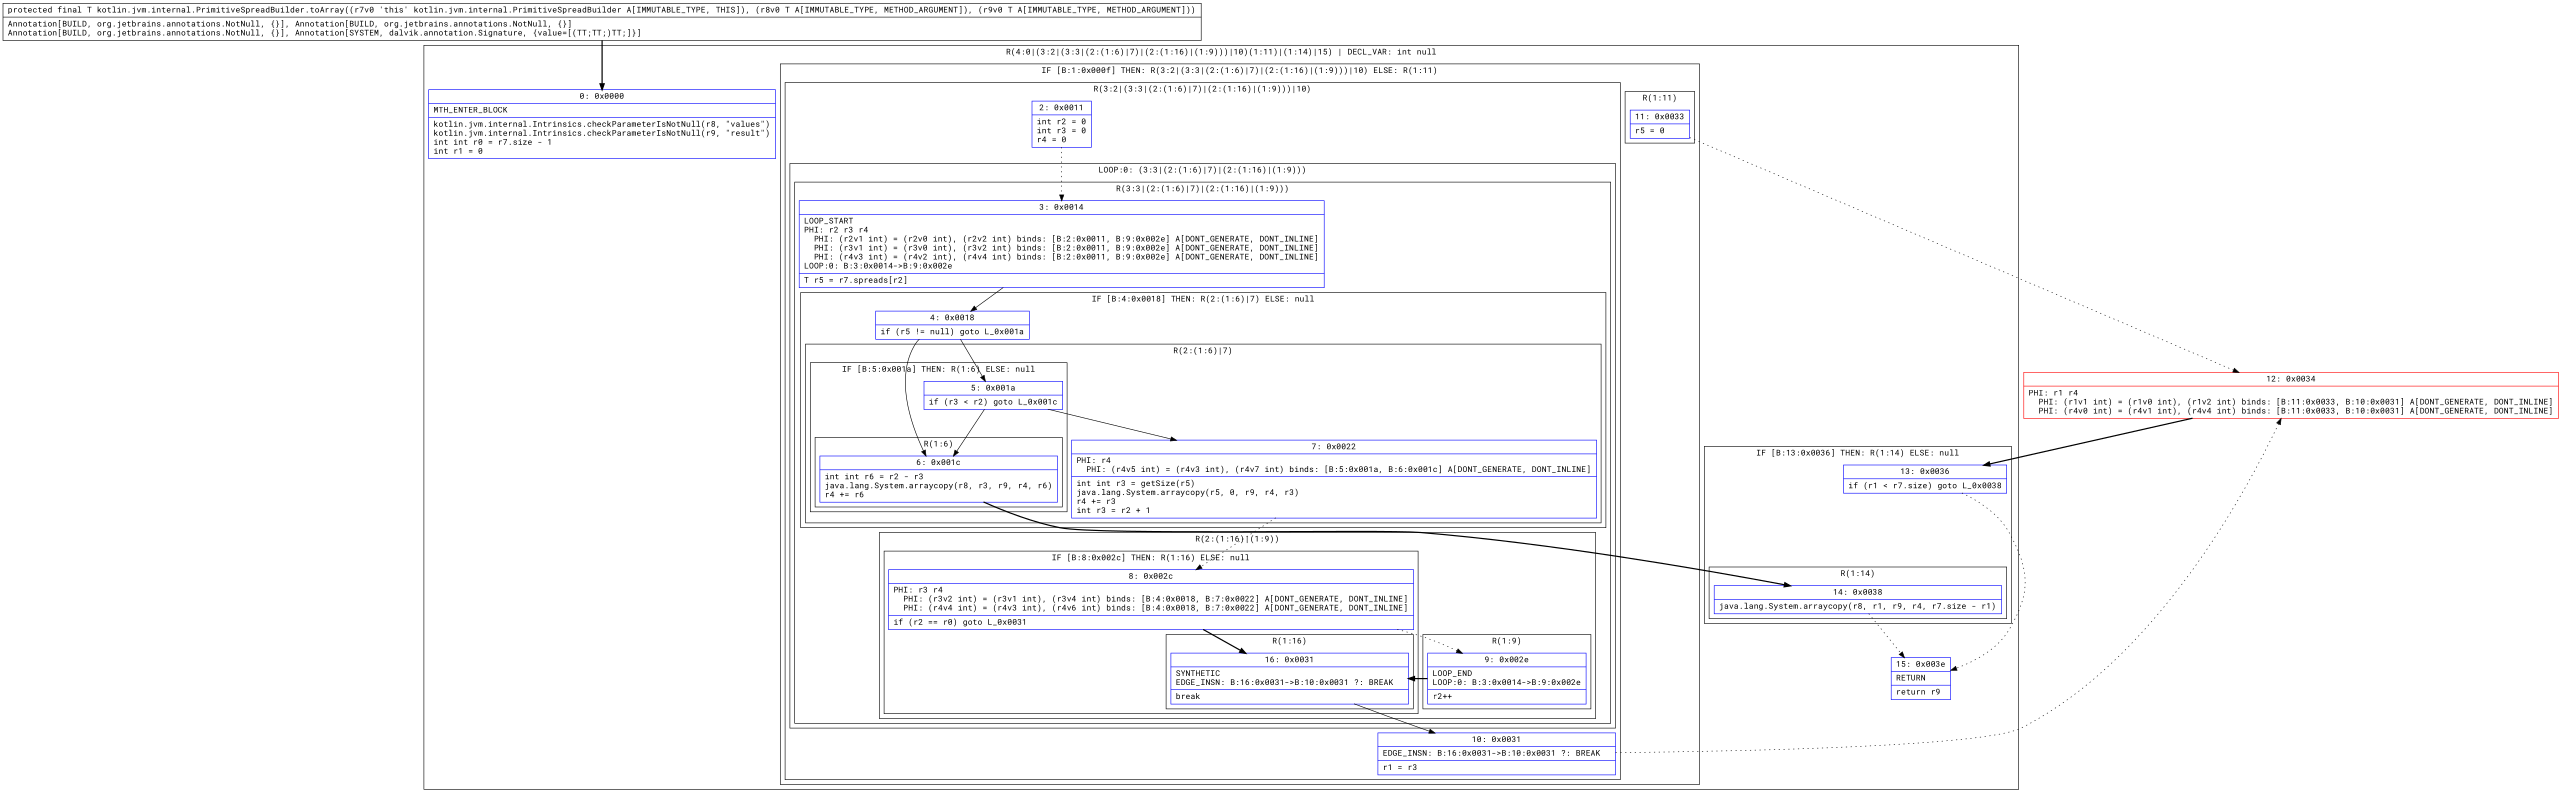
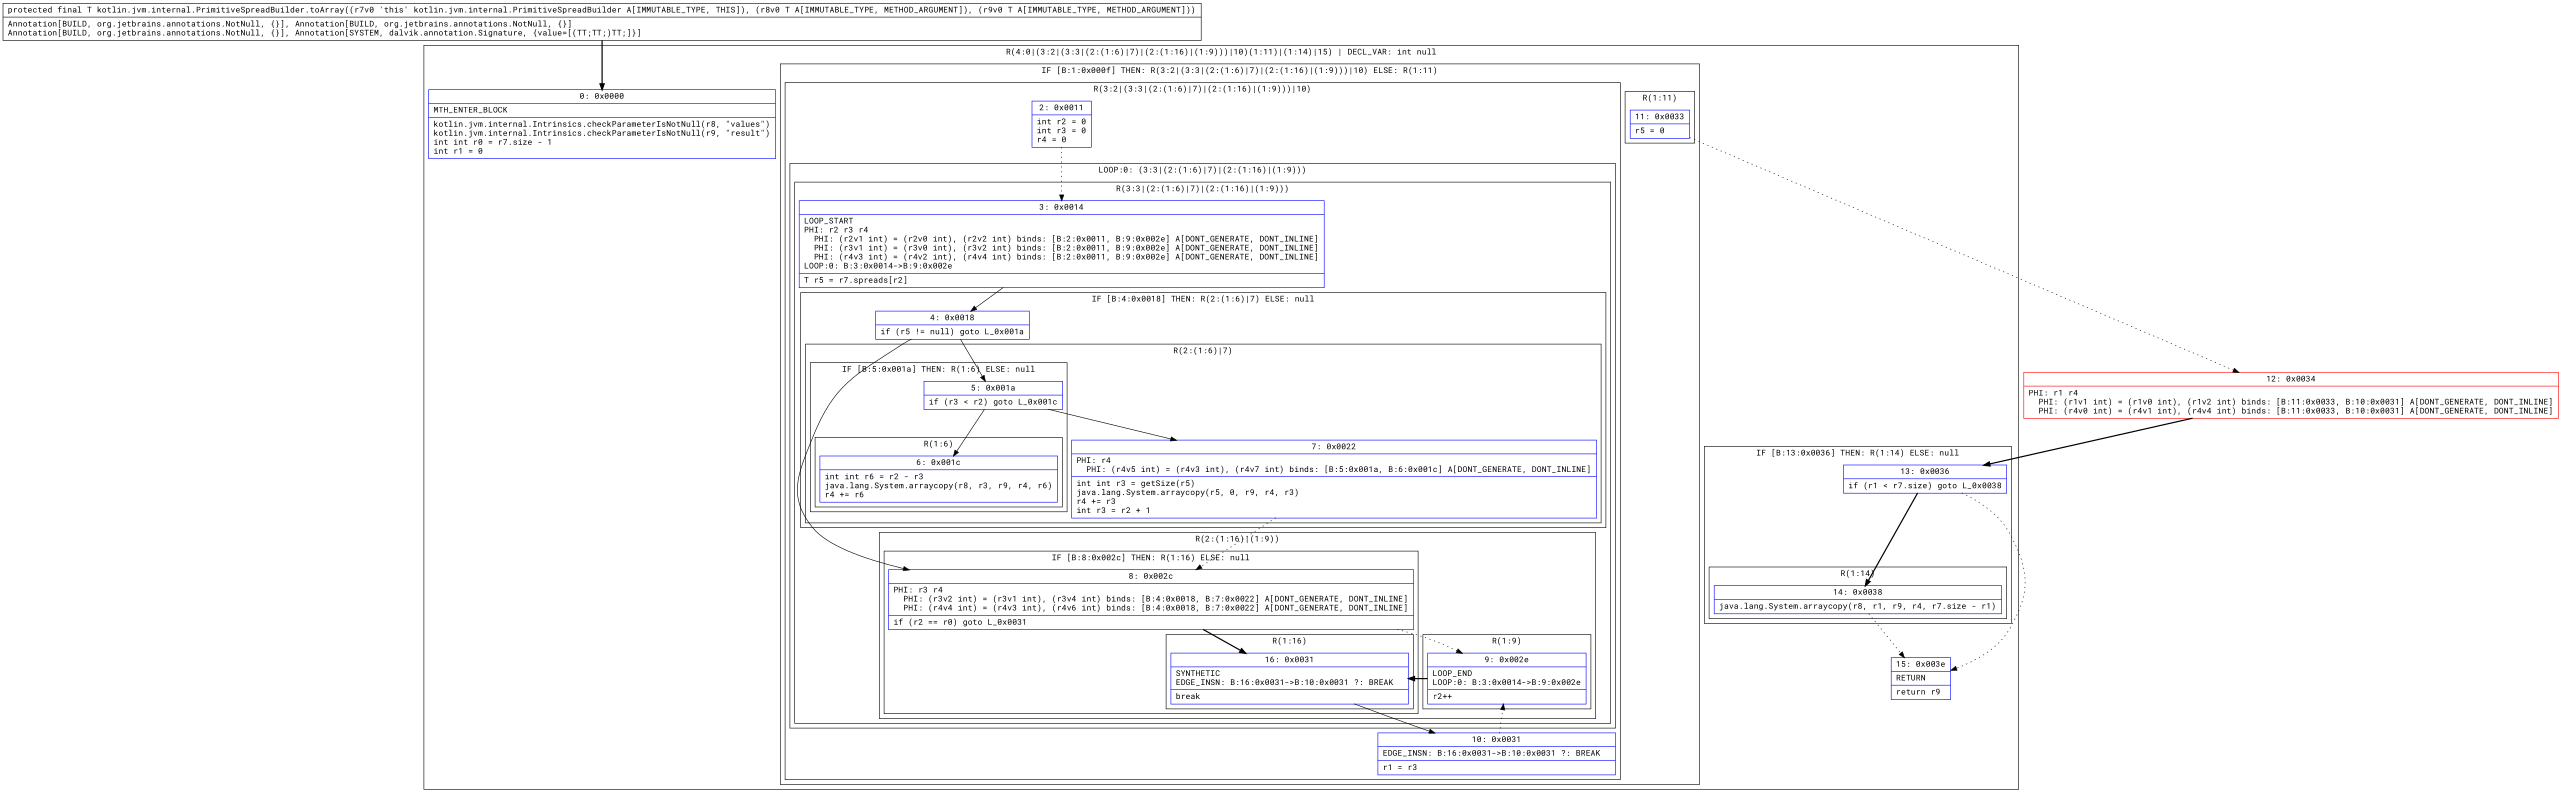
(906, 395) -> (815, 431)
(1464, 537) -> (1893, 537)
(2001, 734) -> (1501, 722)
